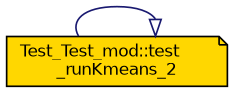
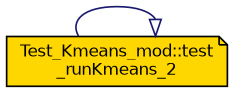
(117, 61) -> (117, 61)
